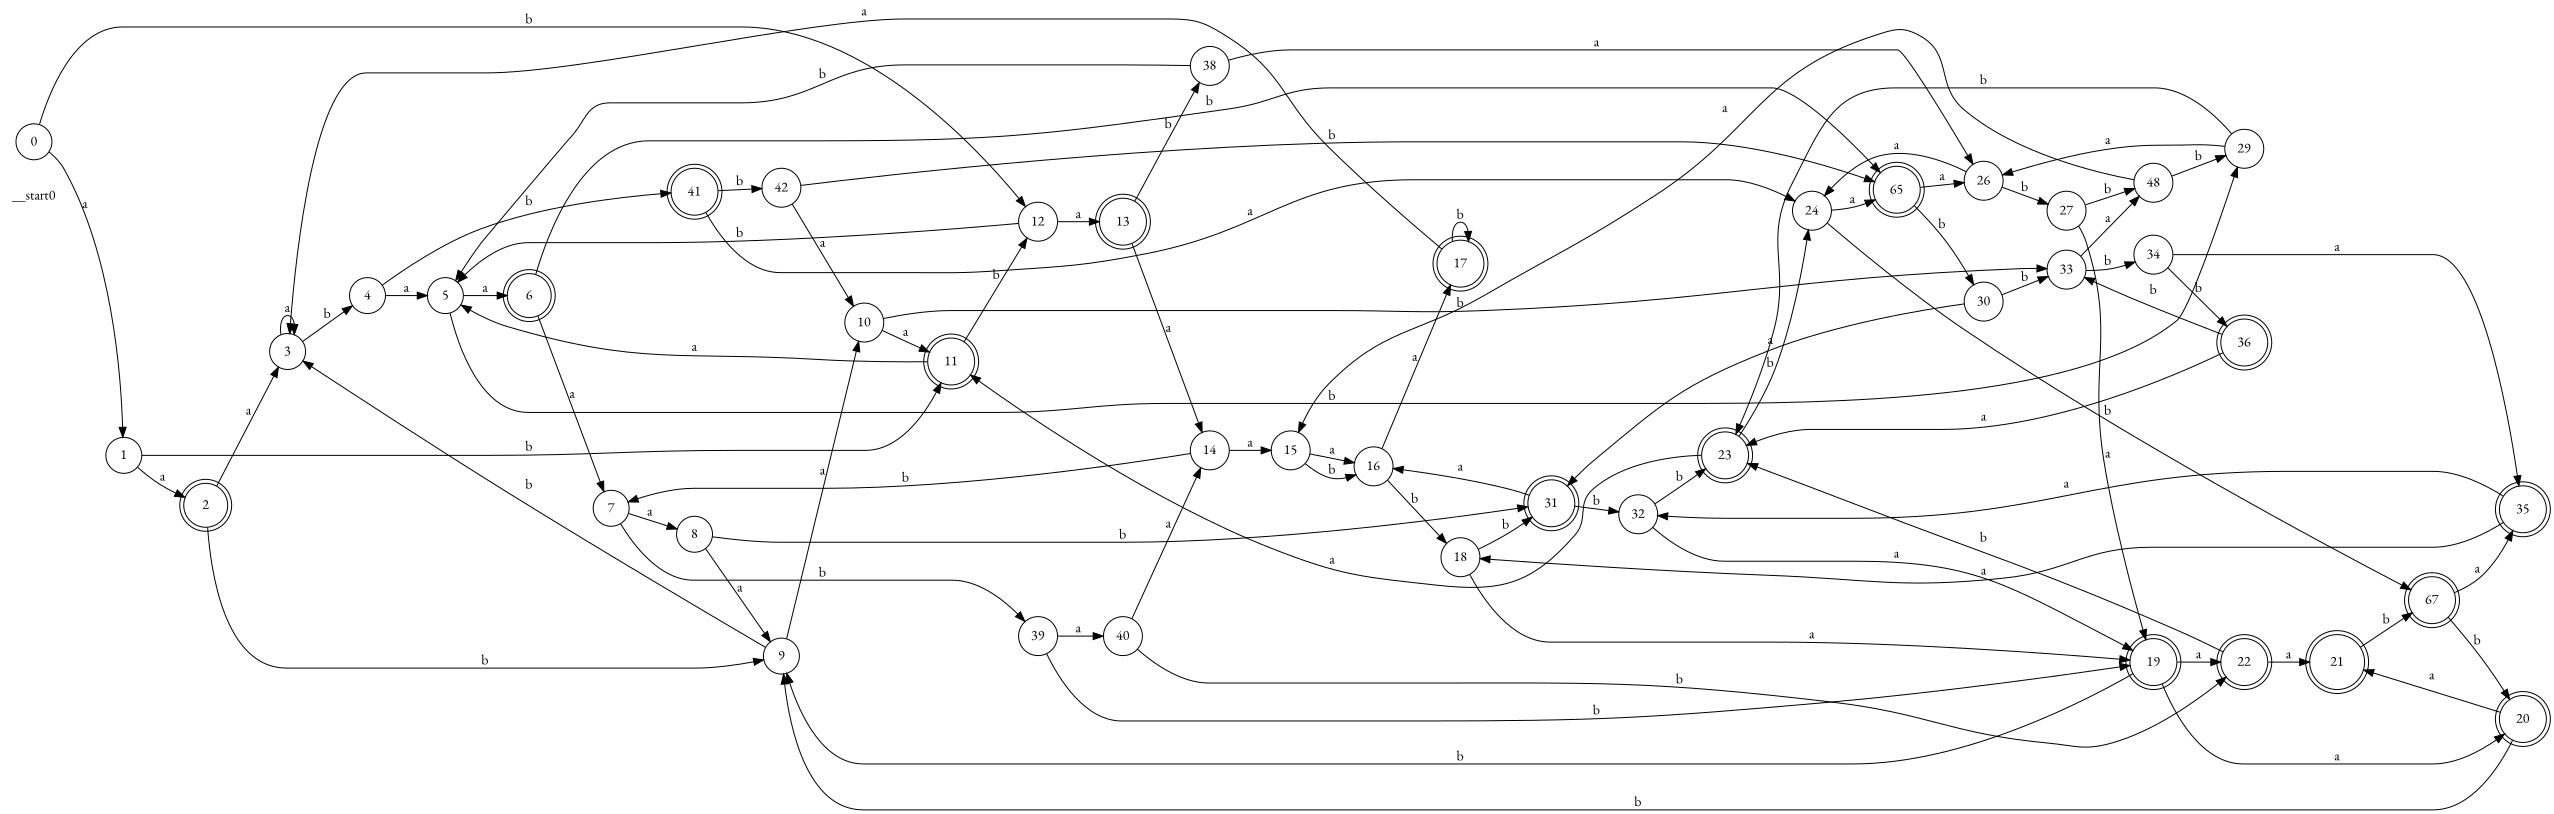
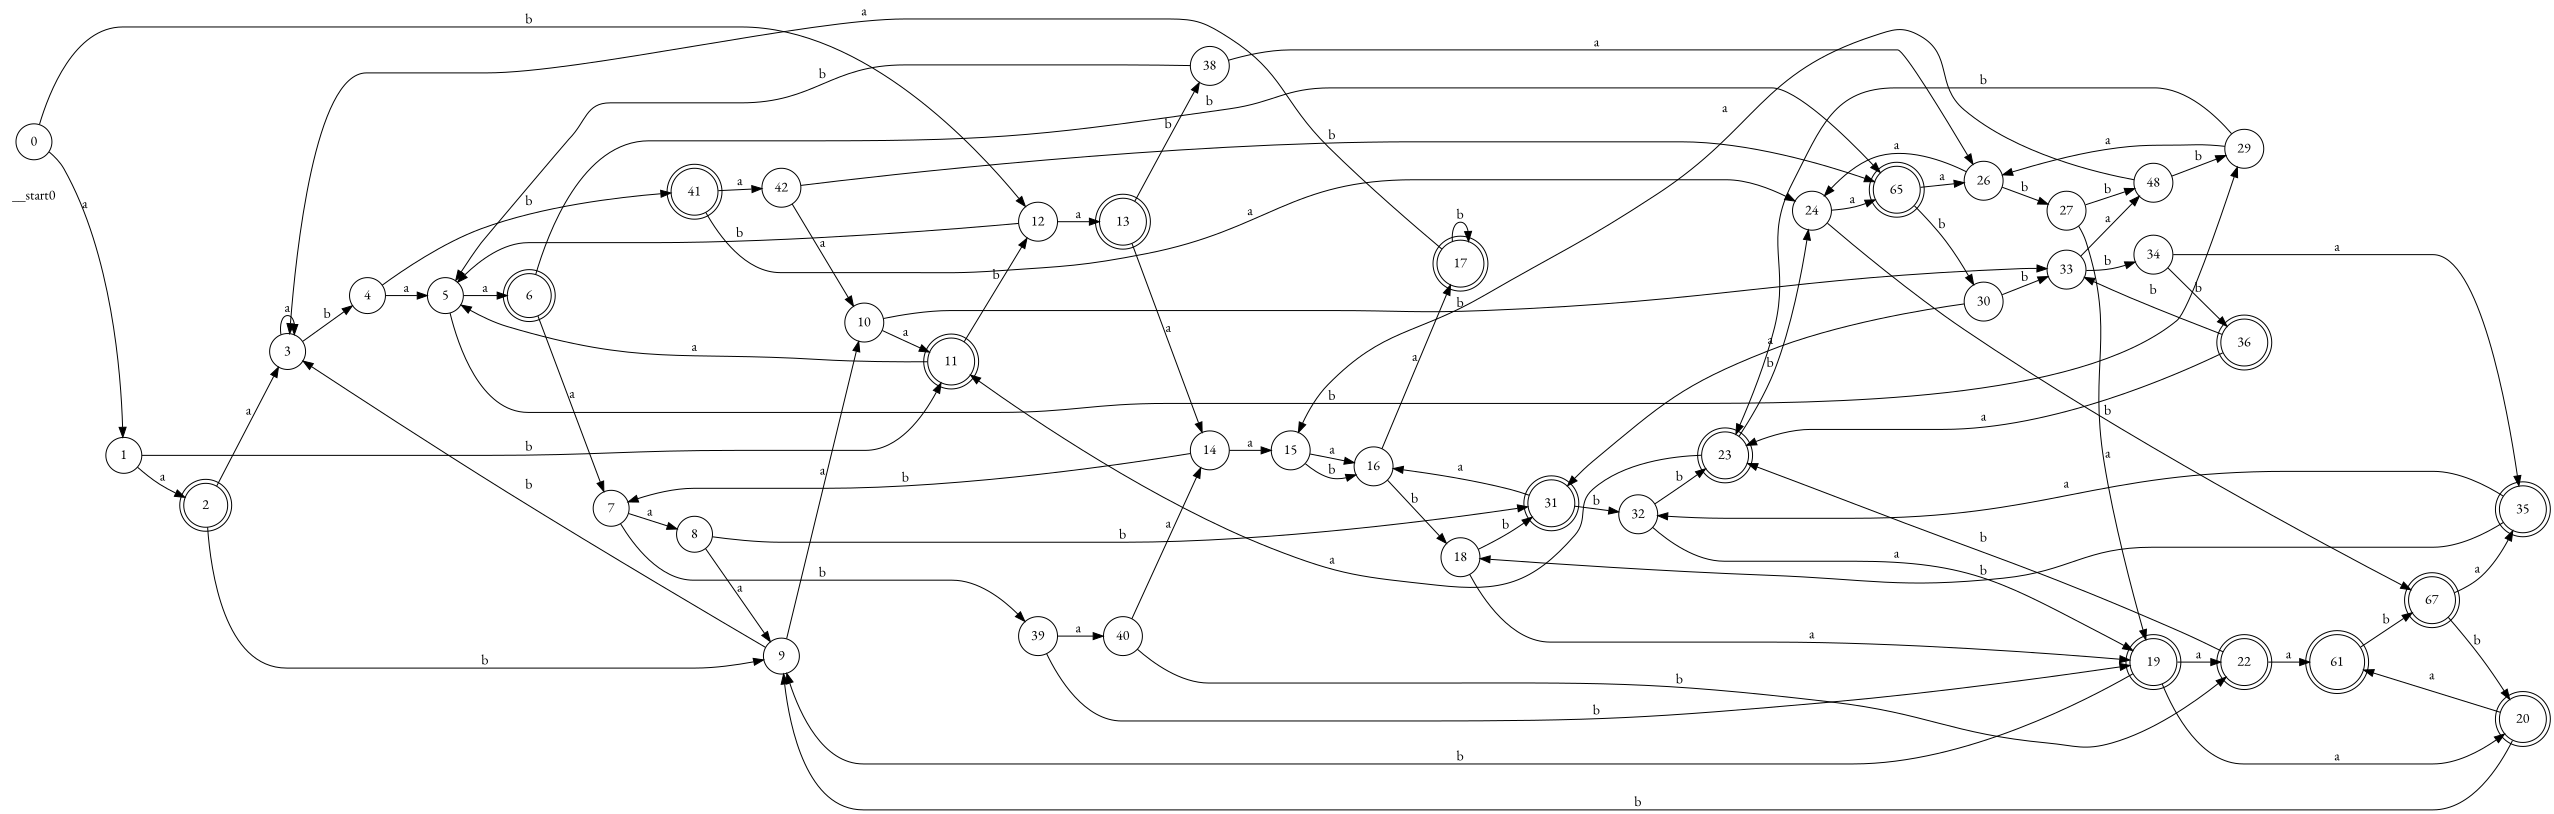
(740, 181) -> (740, 181)
(1984, 571) -> (1984, 571)
(2337, 662) -> (2337, 662)
